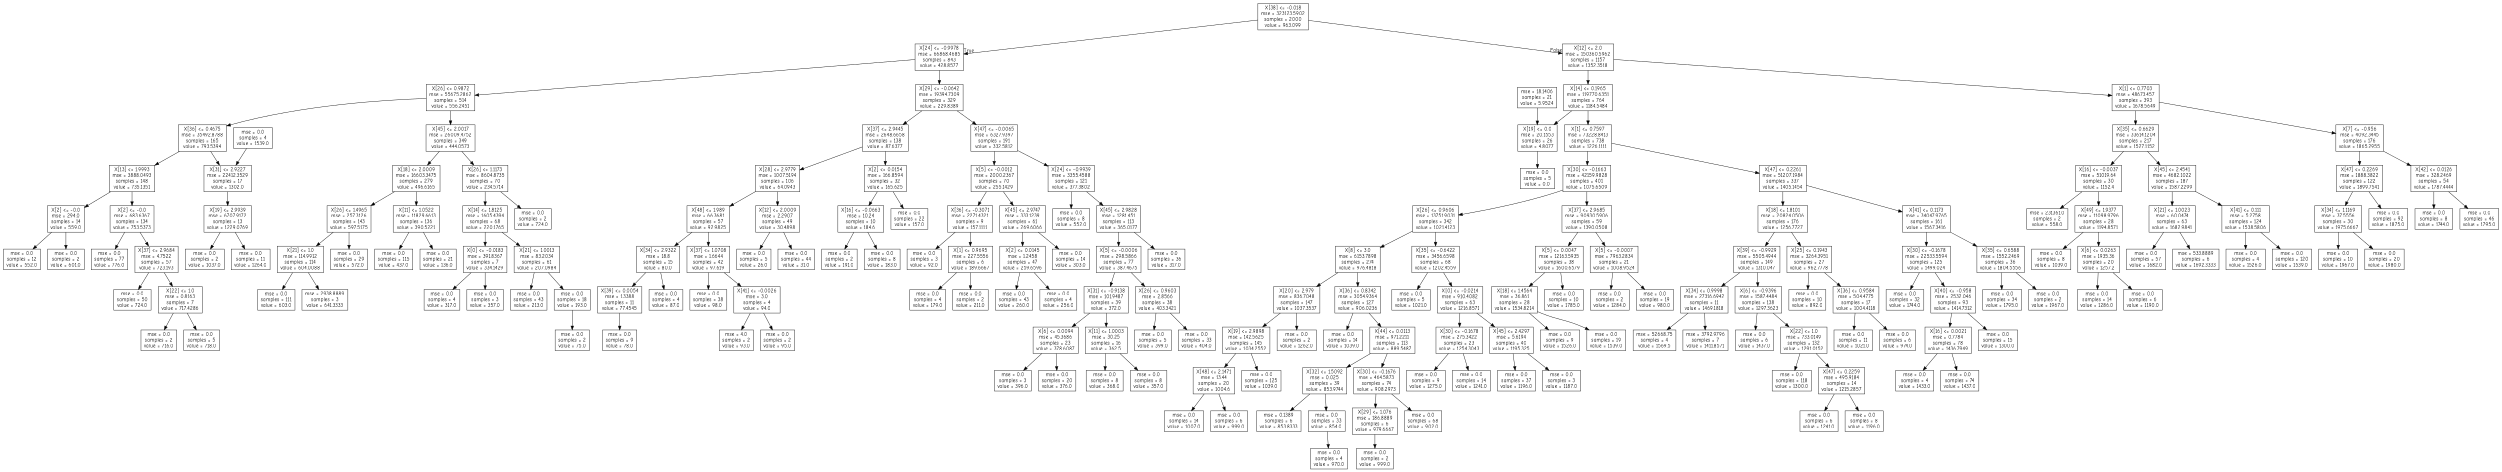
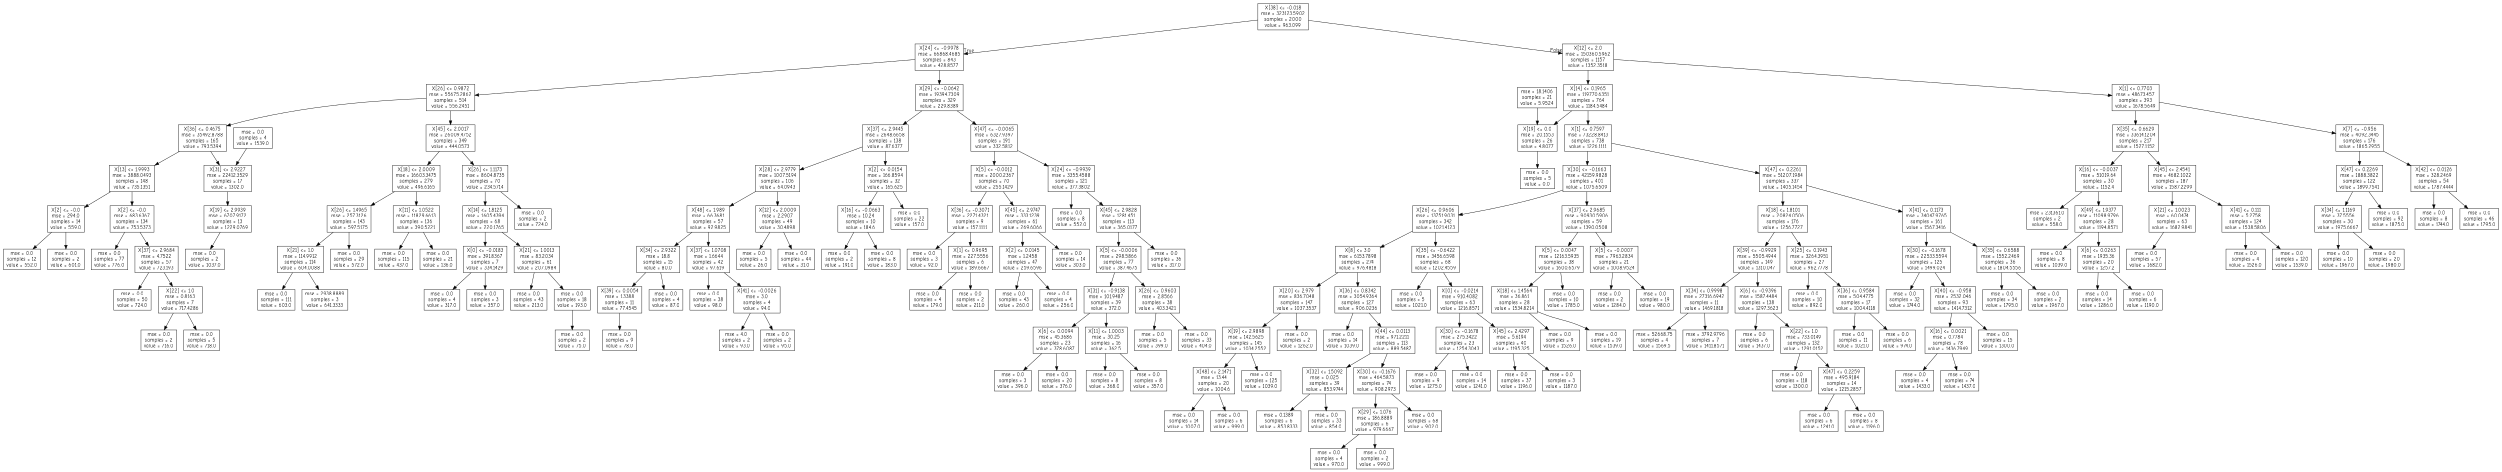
(251, 259) -> none
(2196, 259) -> none
(1328, 438) -> (1352, 440)
